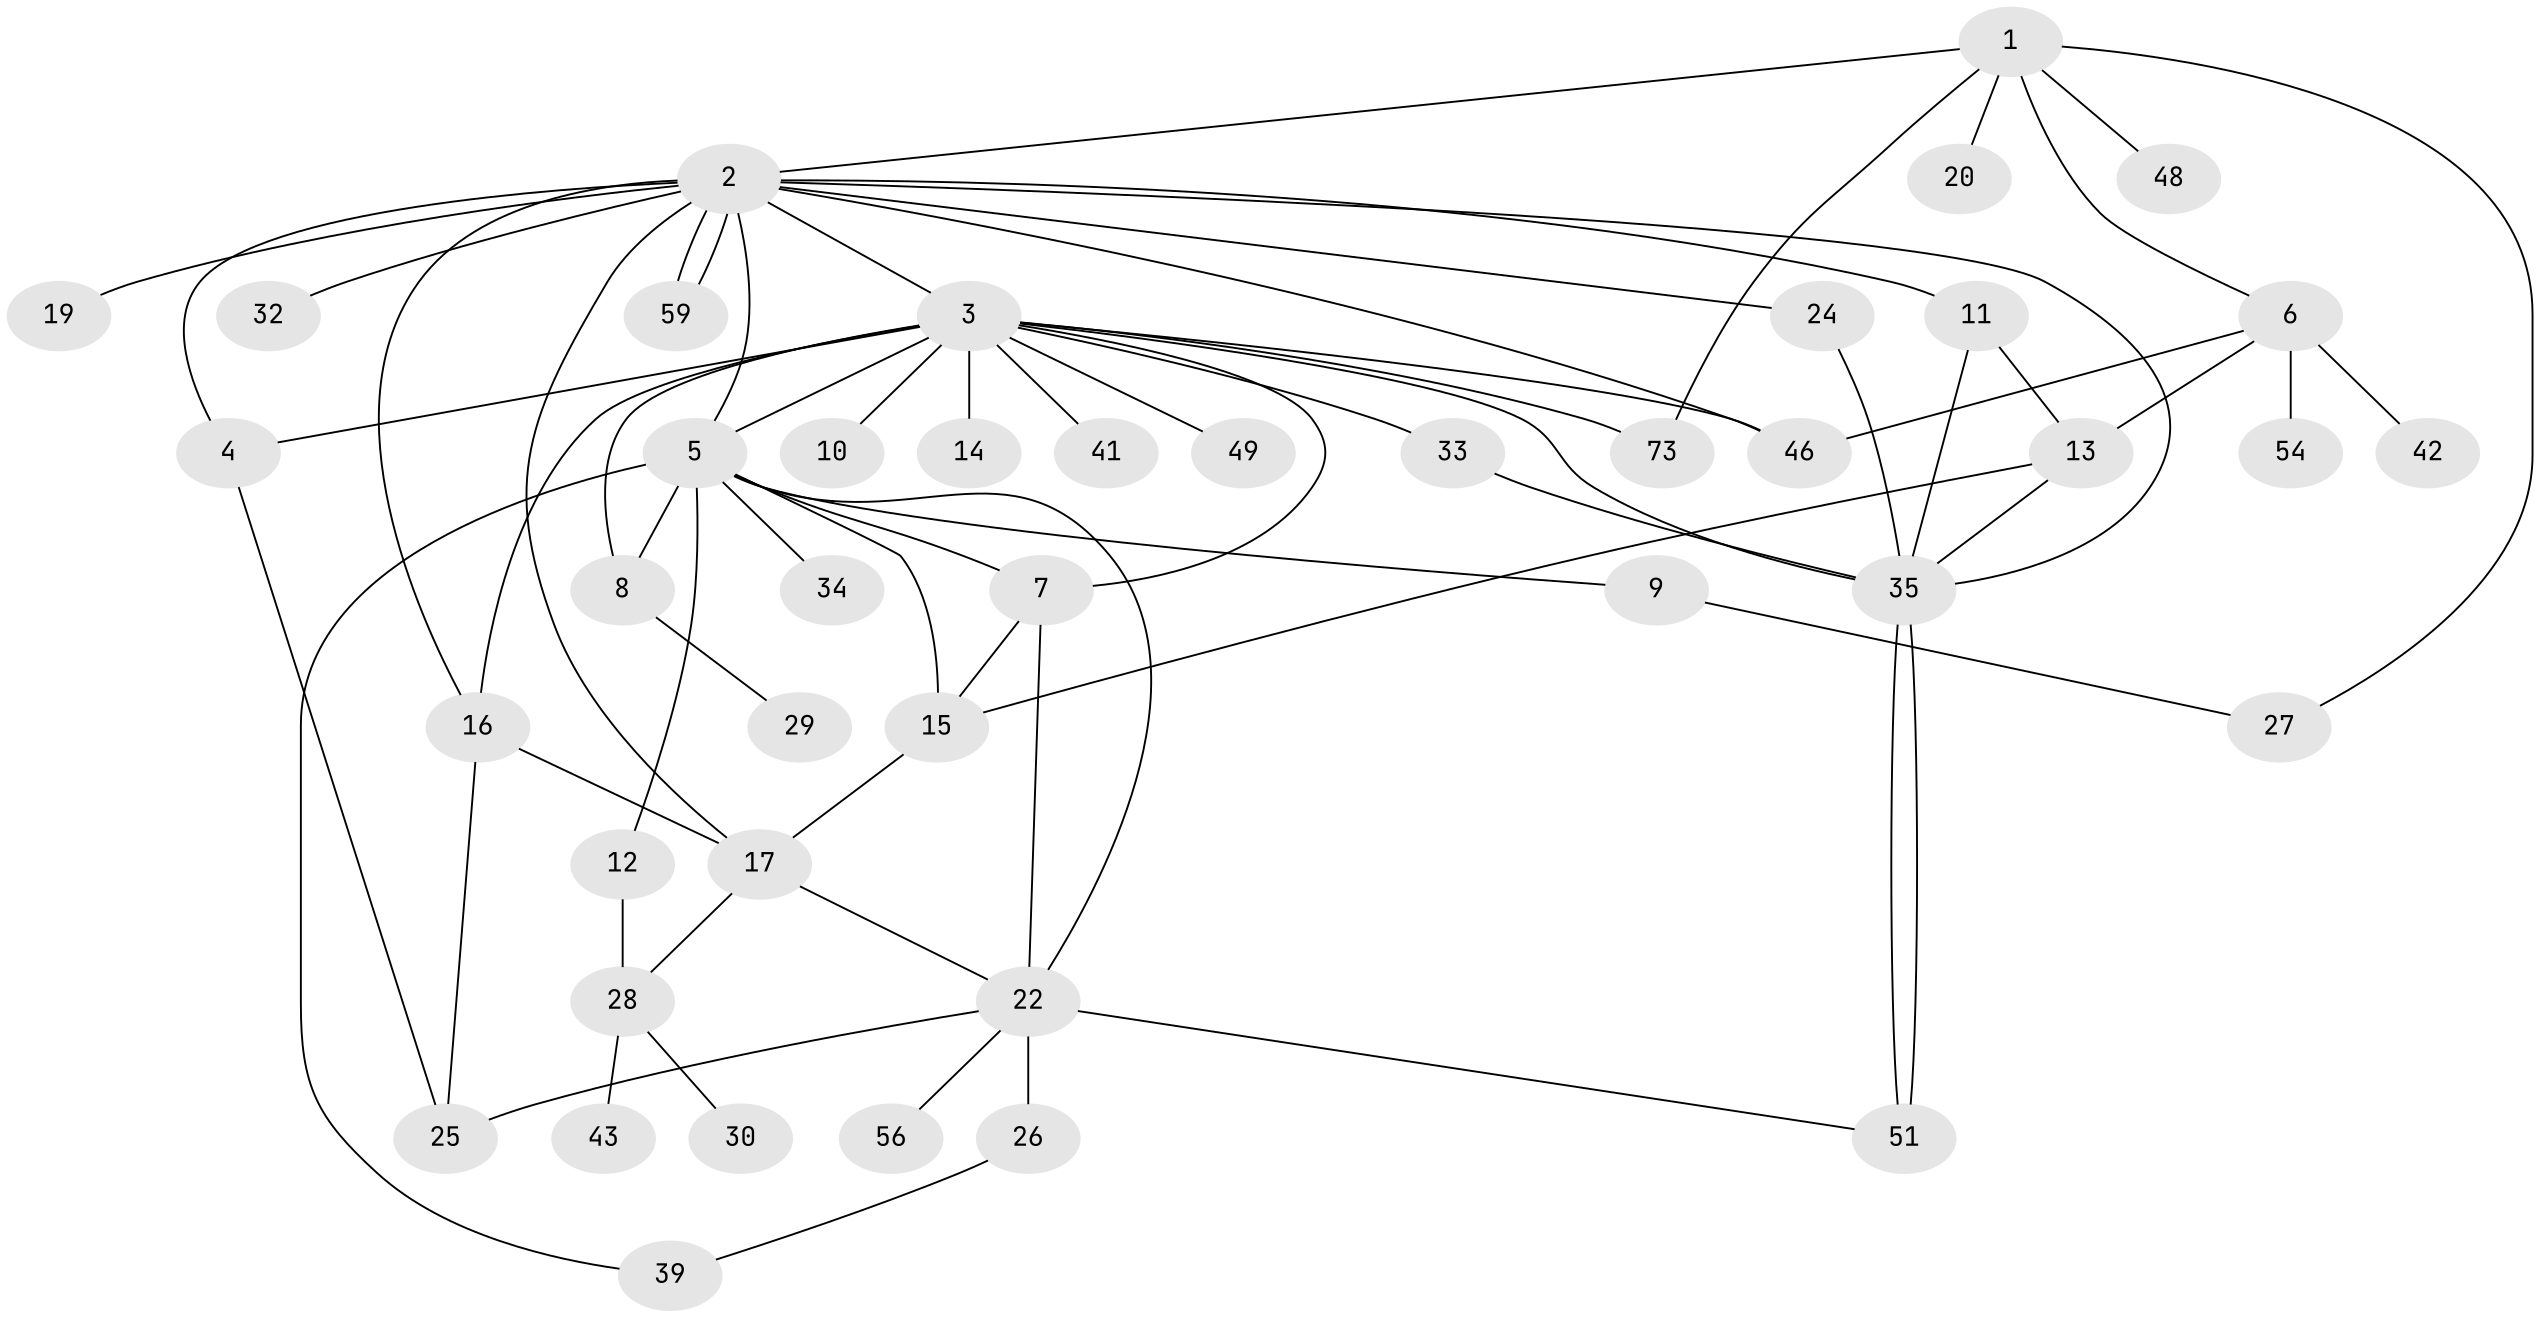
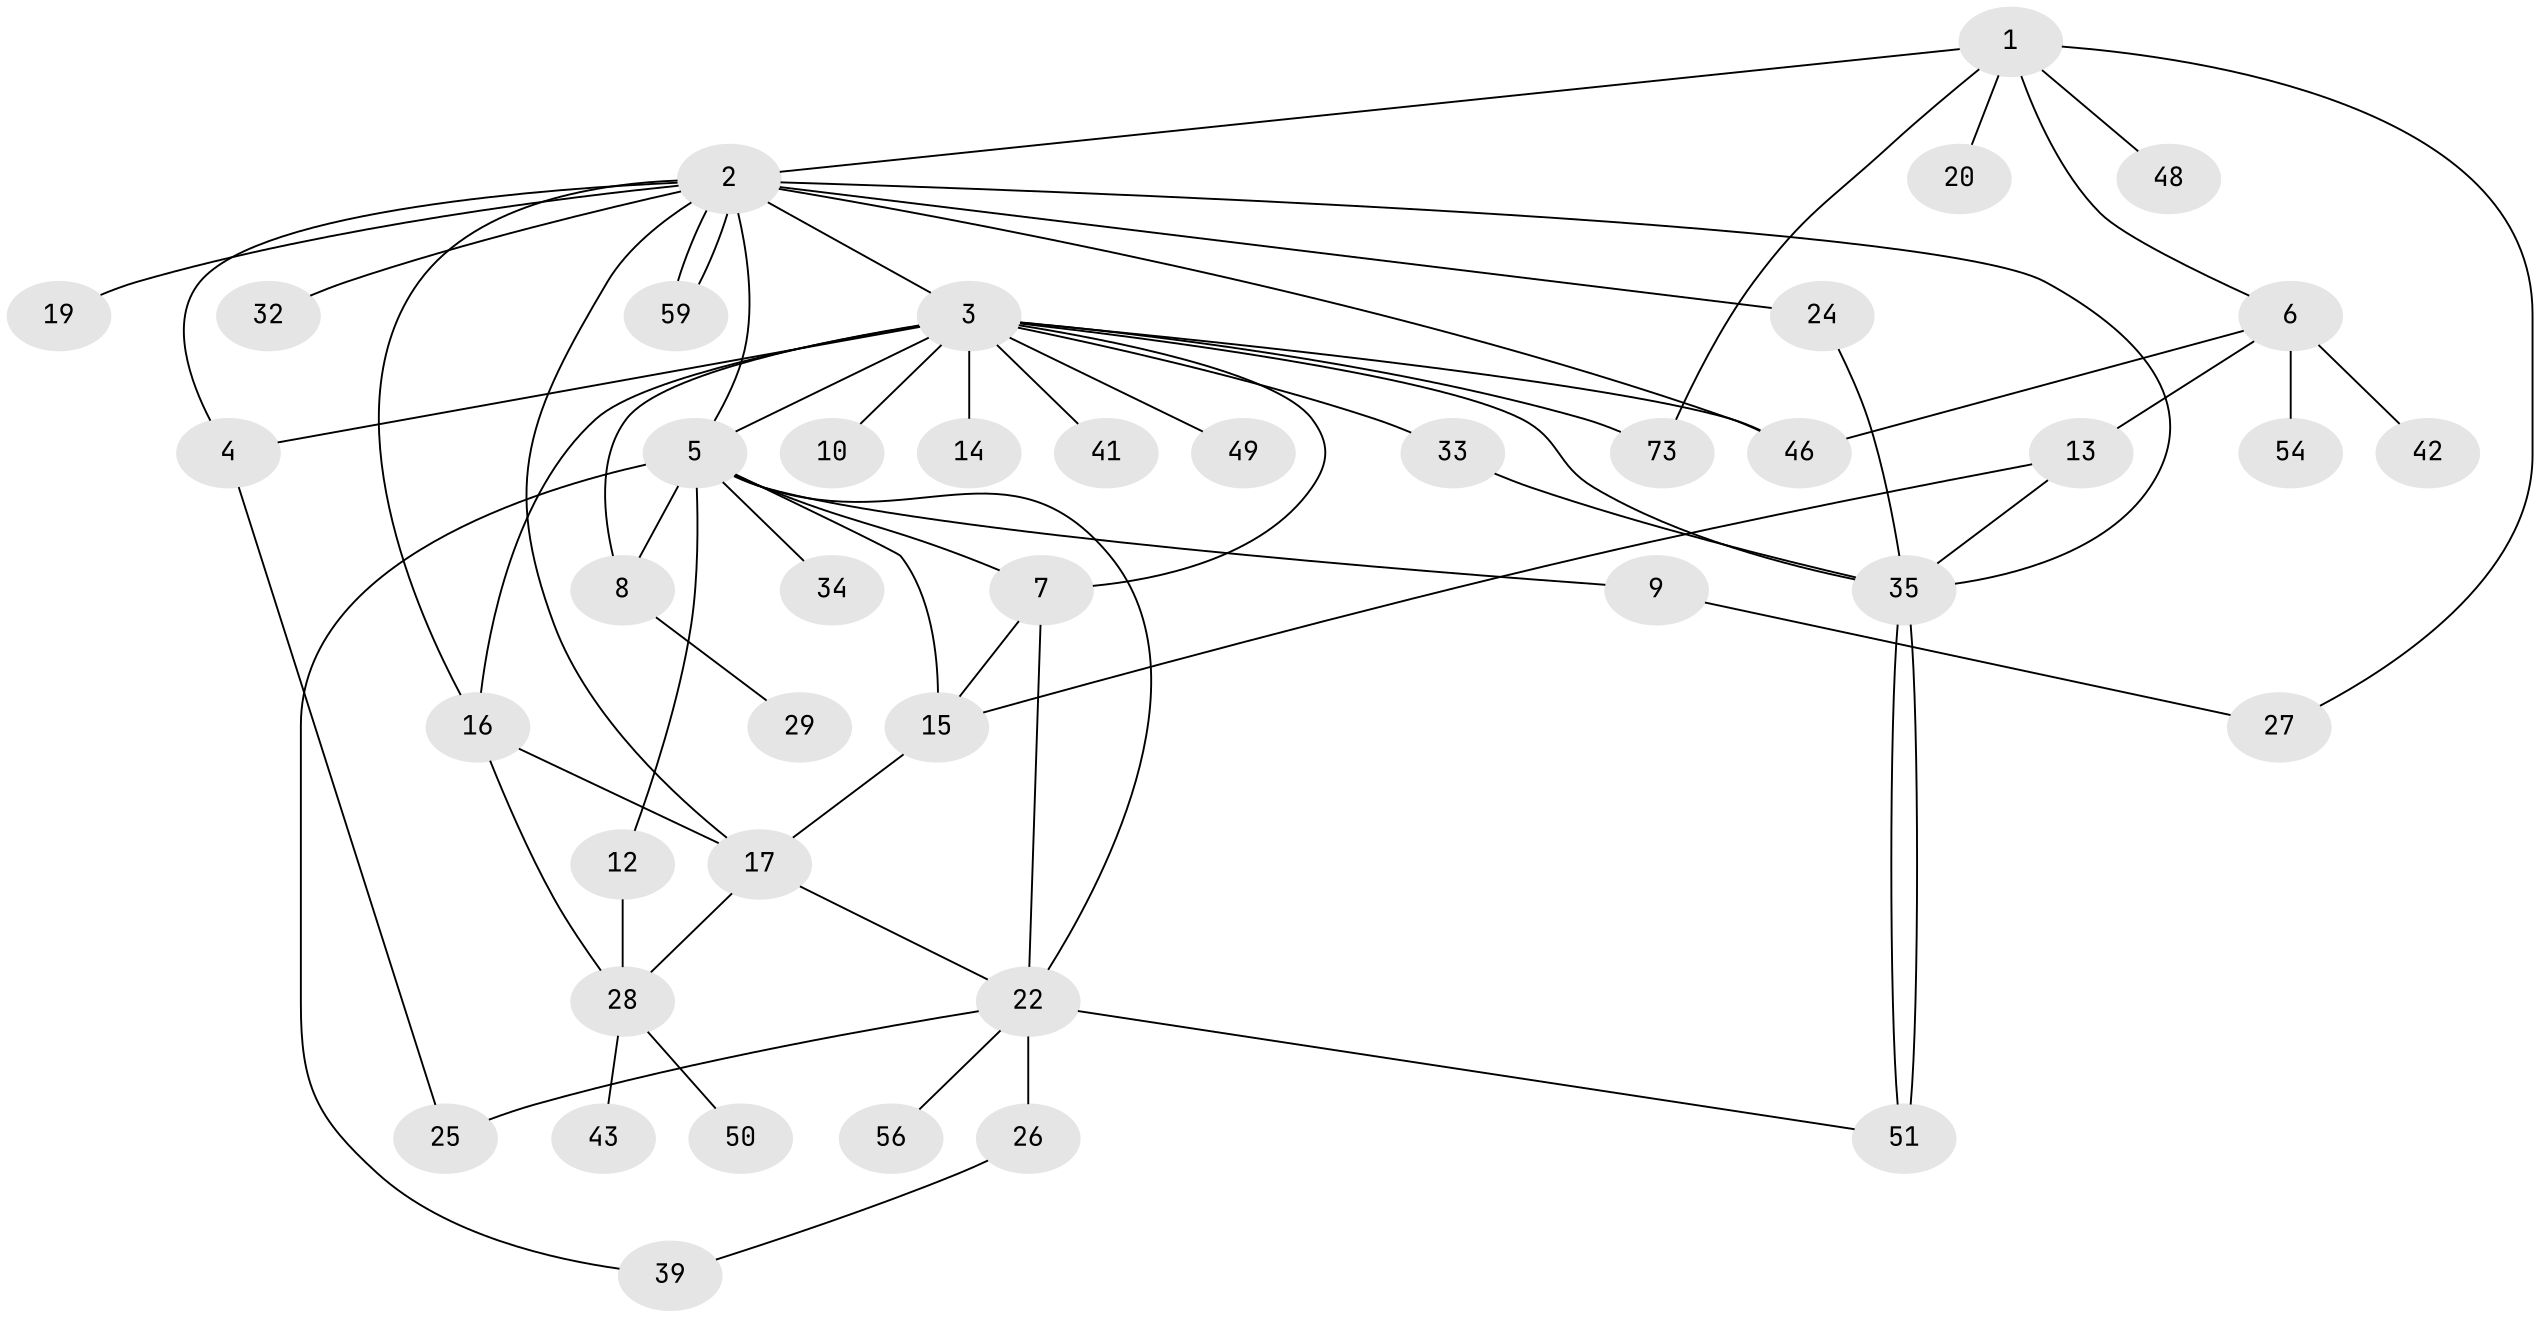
(1977, 316) -> none
(462, 933) -> (539, 869)
(741, 1139) -> (741, 1139)
